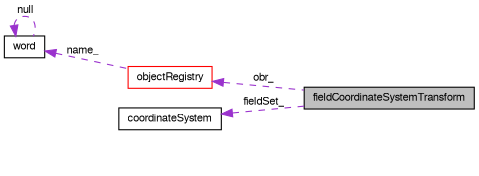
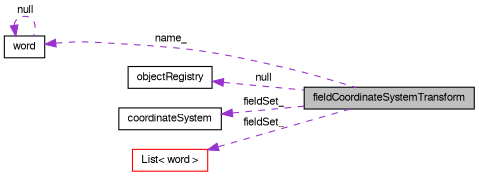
(92, 61) -> (208, 52)
(170, 77) -> (170, 77)
(263, 78) -> (263, 78)
none -> (170, 160)
